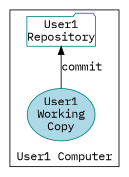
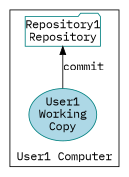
(61, 31) -> (63, 31)
